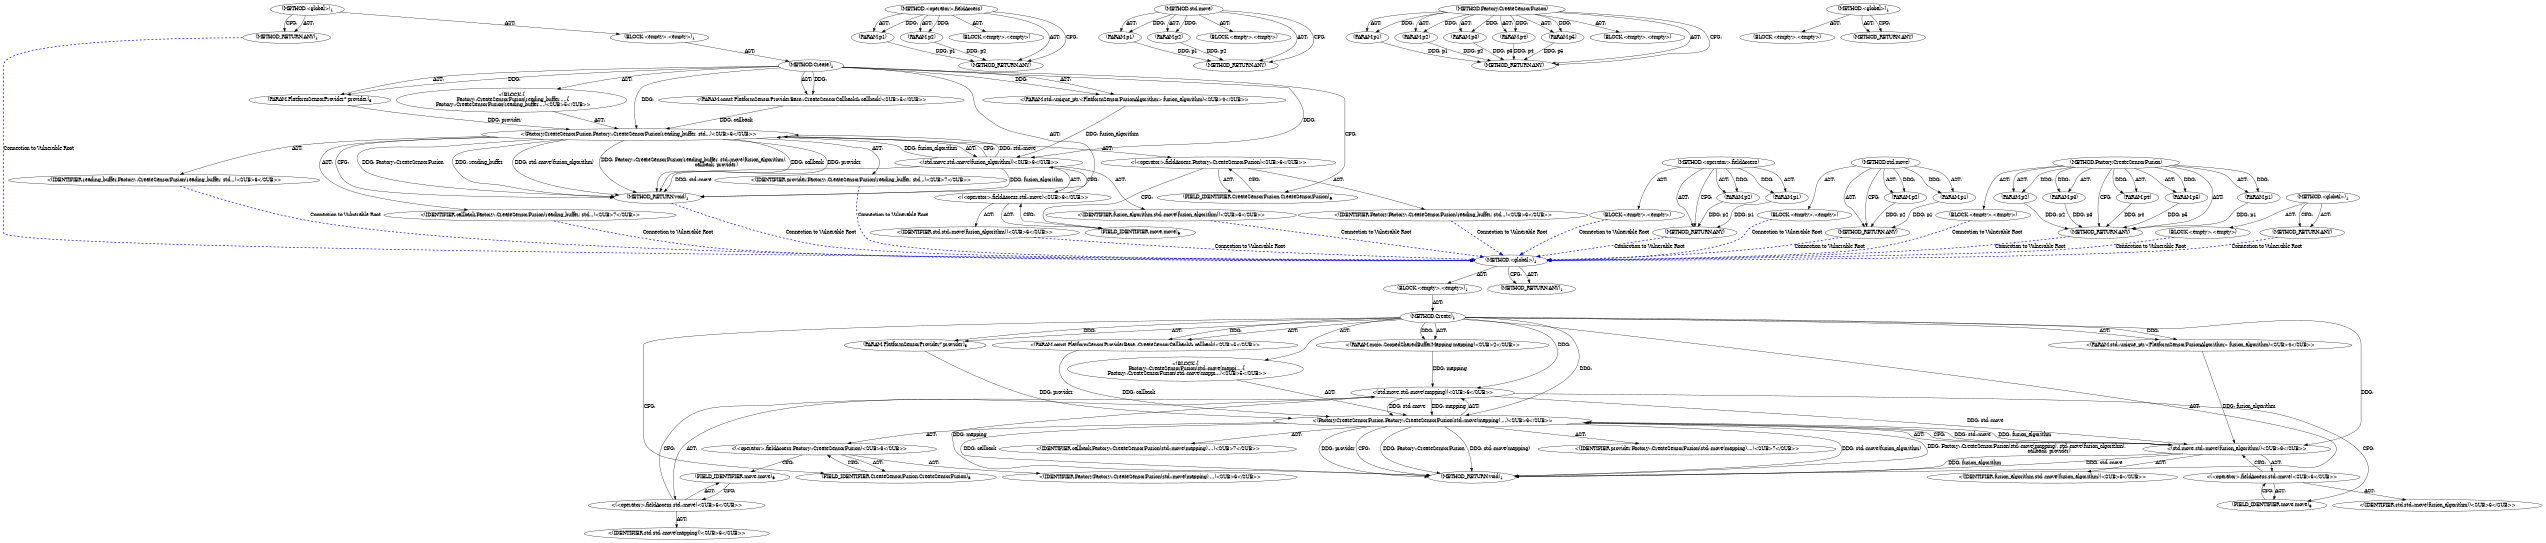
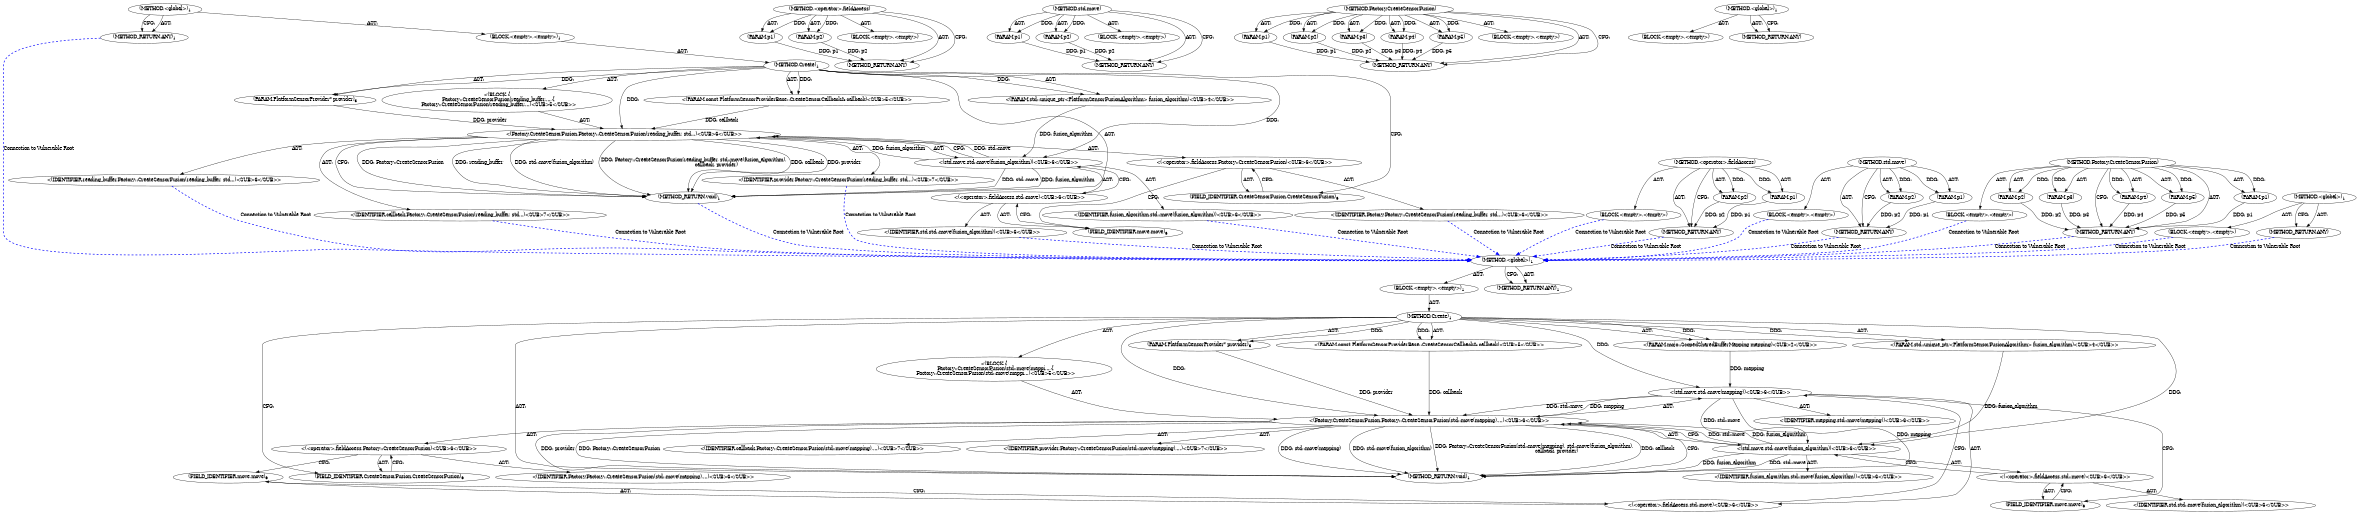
none -> (1855, 421)
(677, 534) -> none
